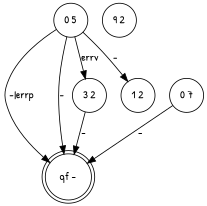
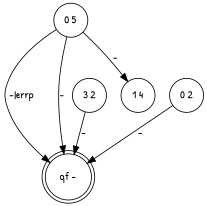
(119, 20) -> none
(79, 54) -> none
(138, 95) -> (138, 95)
(187, 95) -> (187, 95)
